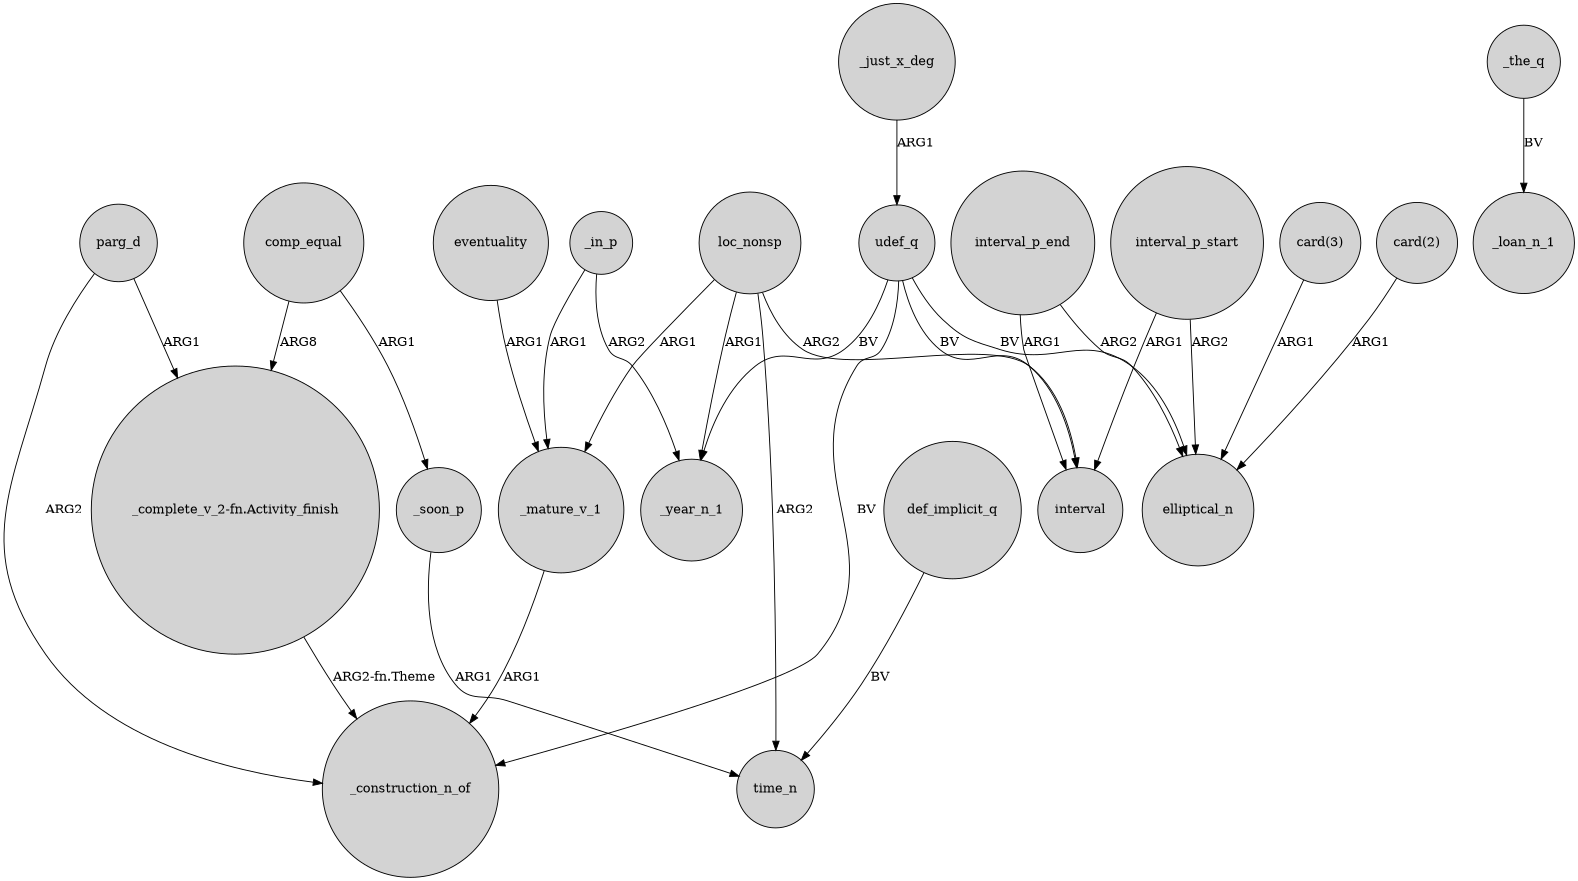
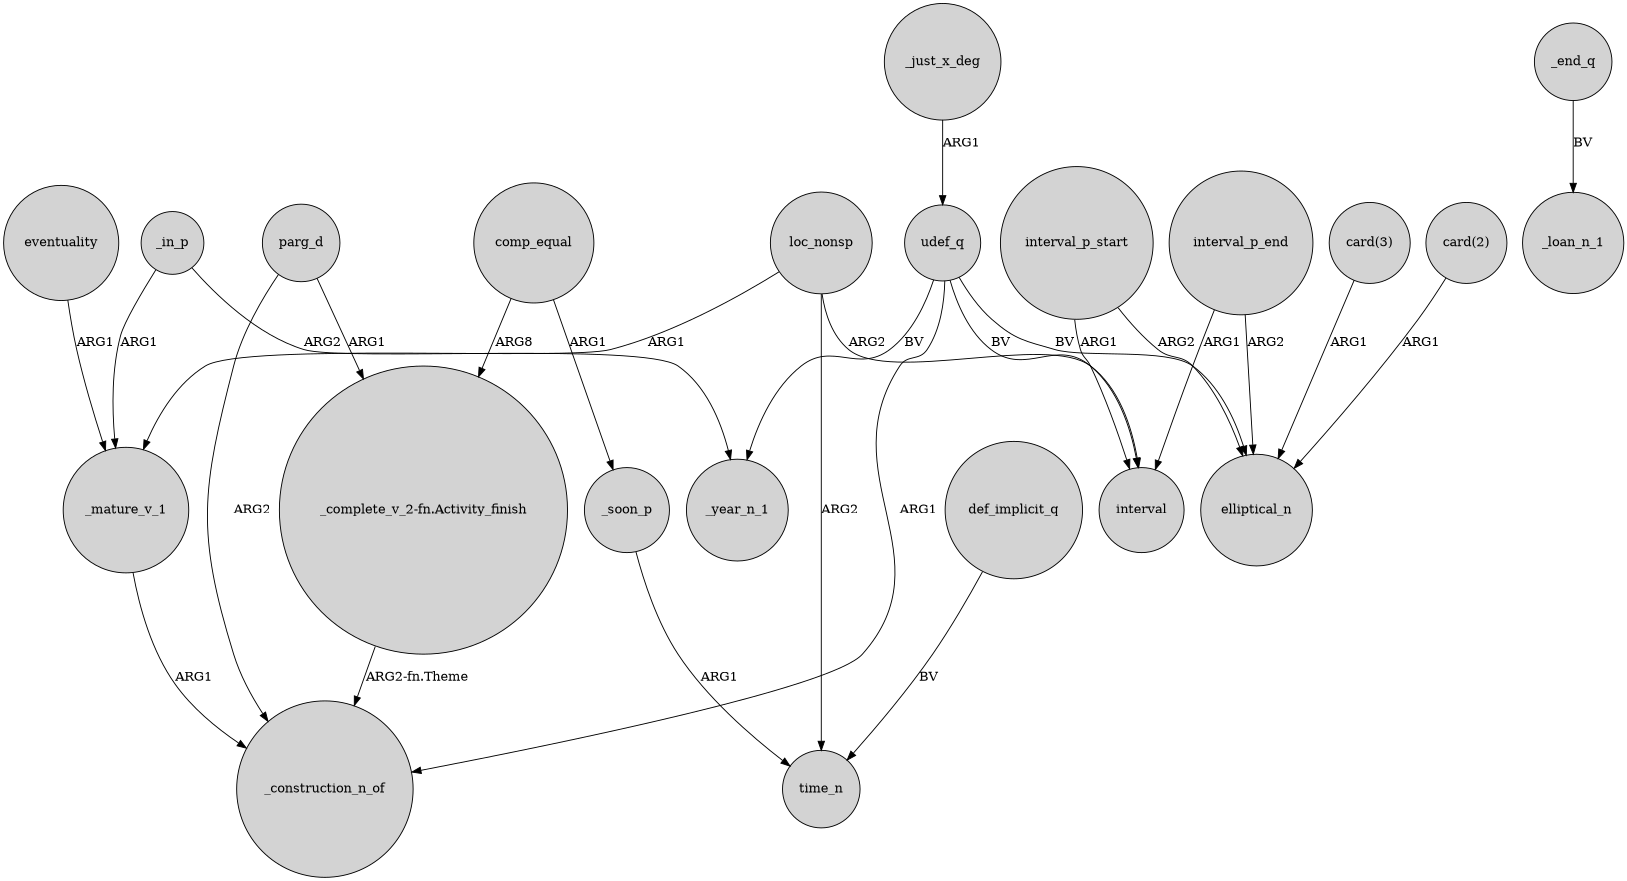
(1524, 62) -> (1573, 62)
(718, 371) -> none
(866, 510) -> (918, 510)
